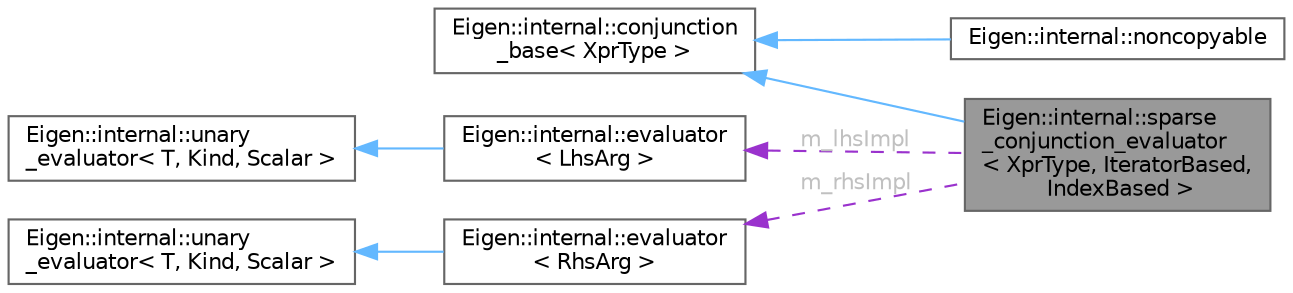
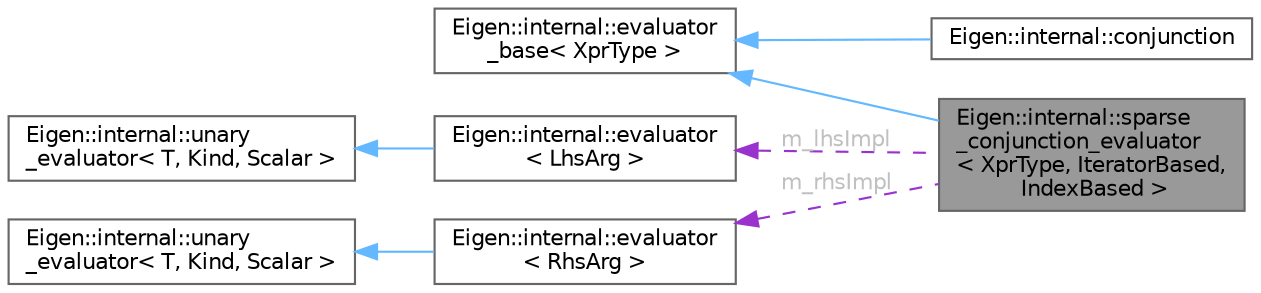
(1118, 39) -> (1092, 39)
(595, 41) -> (585, 41)
